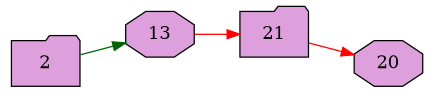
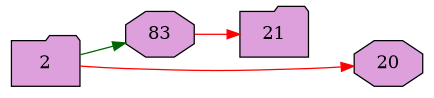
(160, 34) -> (160, 34)
(325, 47) -> (211, 70)
